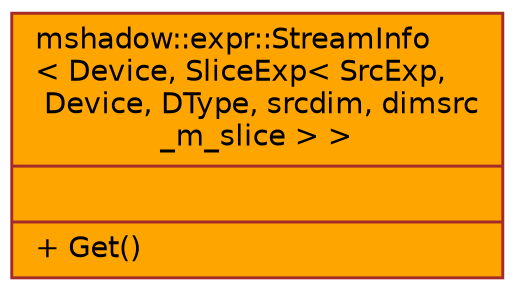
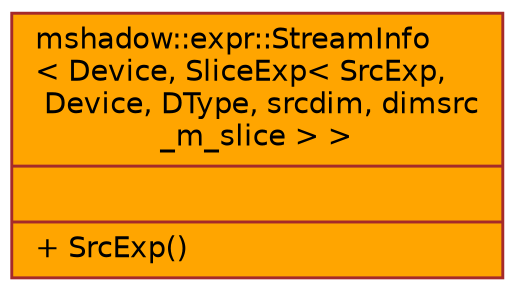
(90, 248) -> (112, 248)
